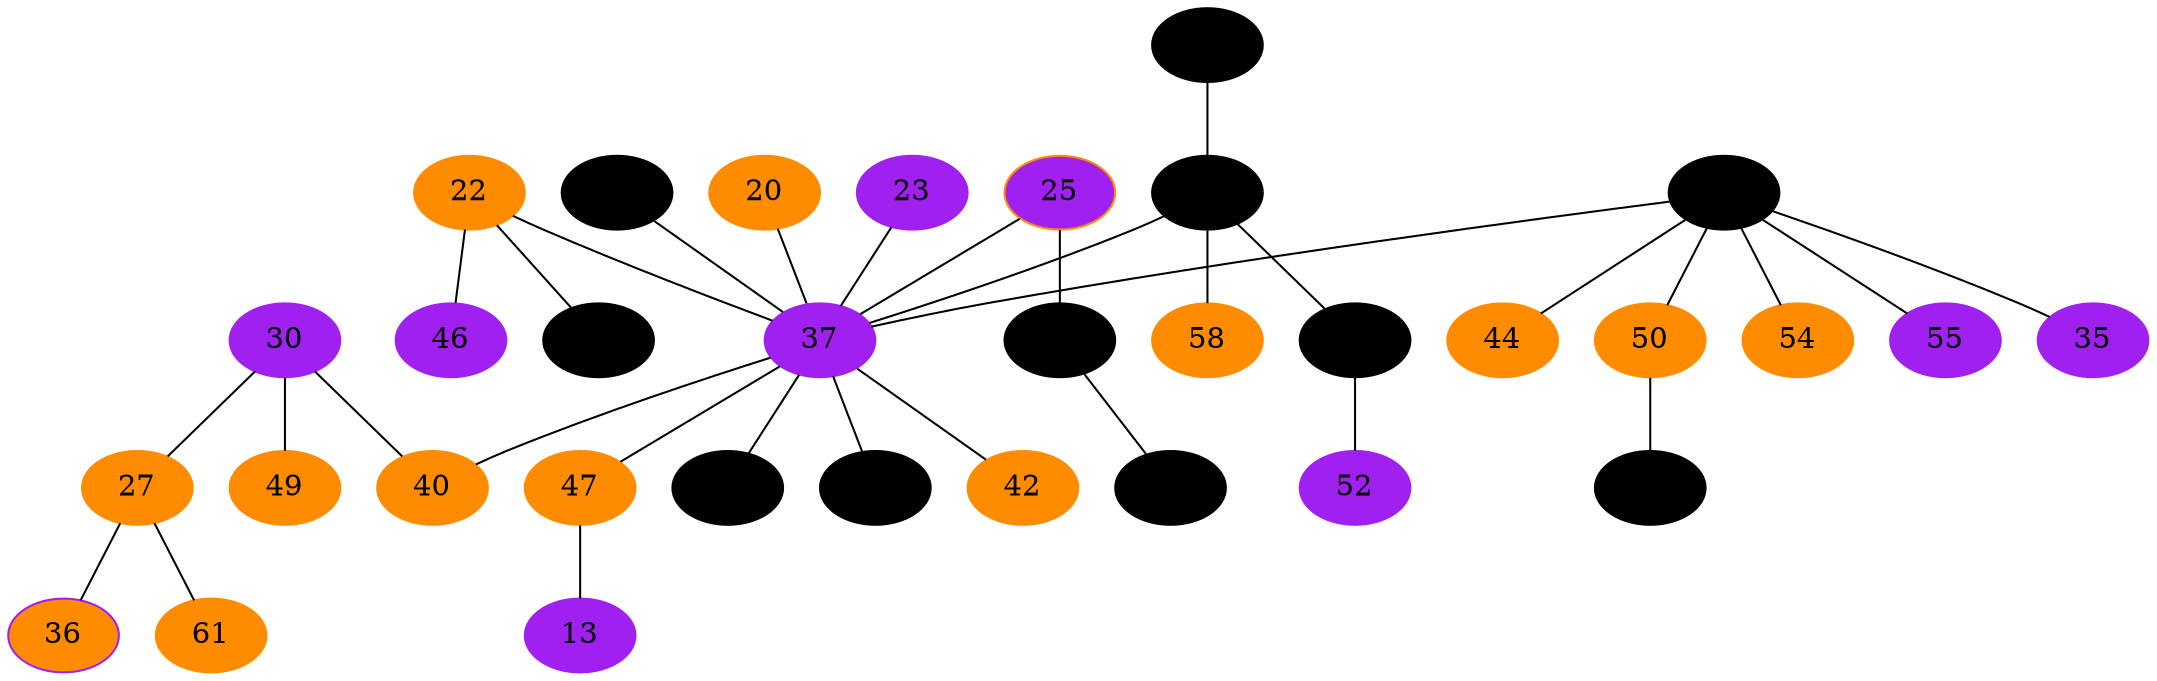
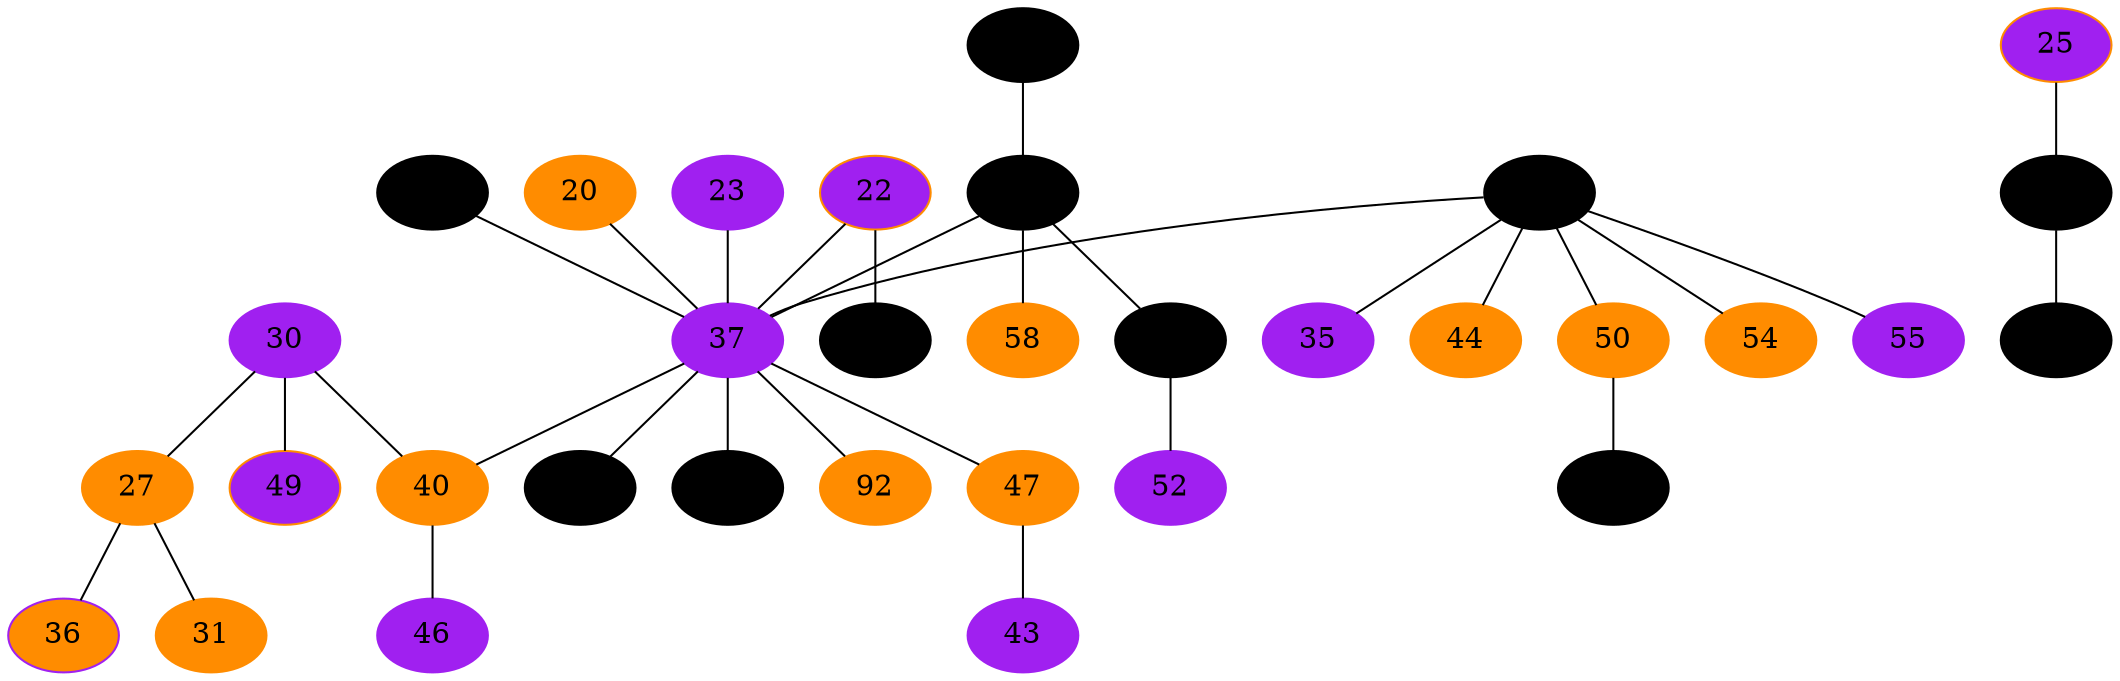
(469, 193) -> (875, 193)
(460, 266) -> (433, 562)
(940, 266) -> none
(285, 488) -> (285, 488)
(1023, 488) -> (875, 488)
(211, 636) -> (211, 636)
(580, 636) -> (1023, 636)
